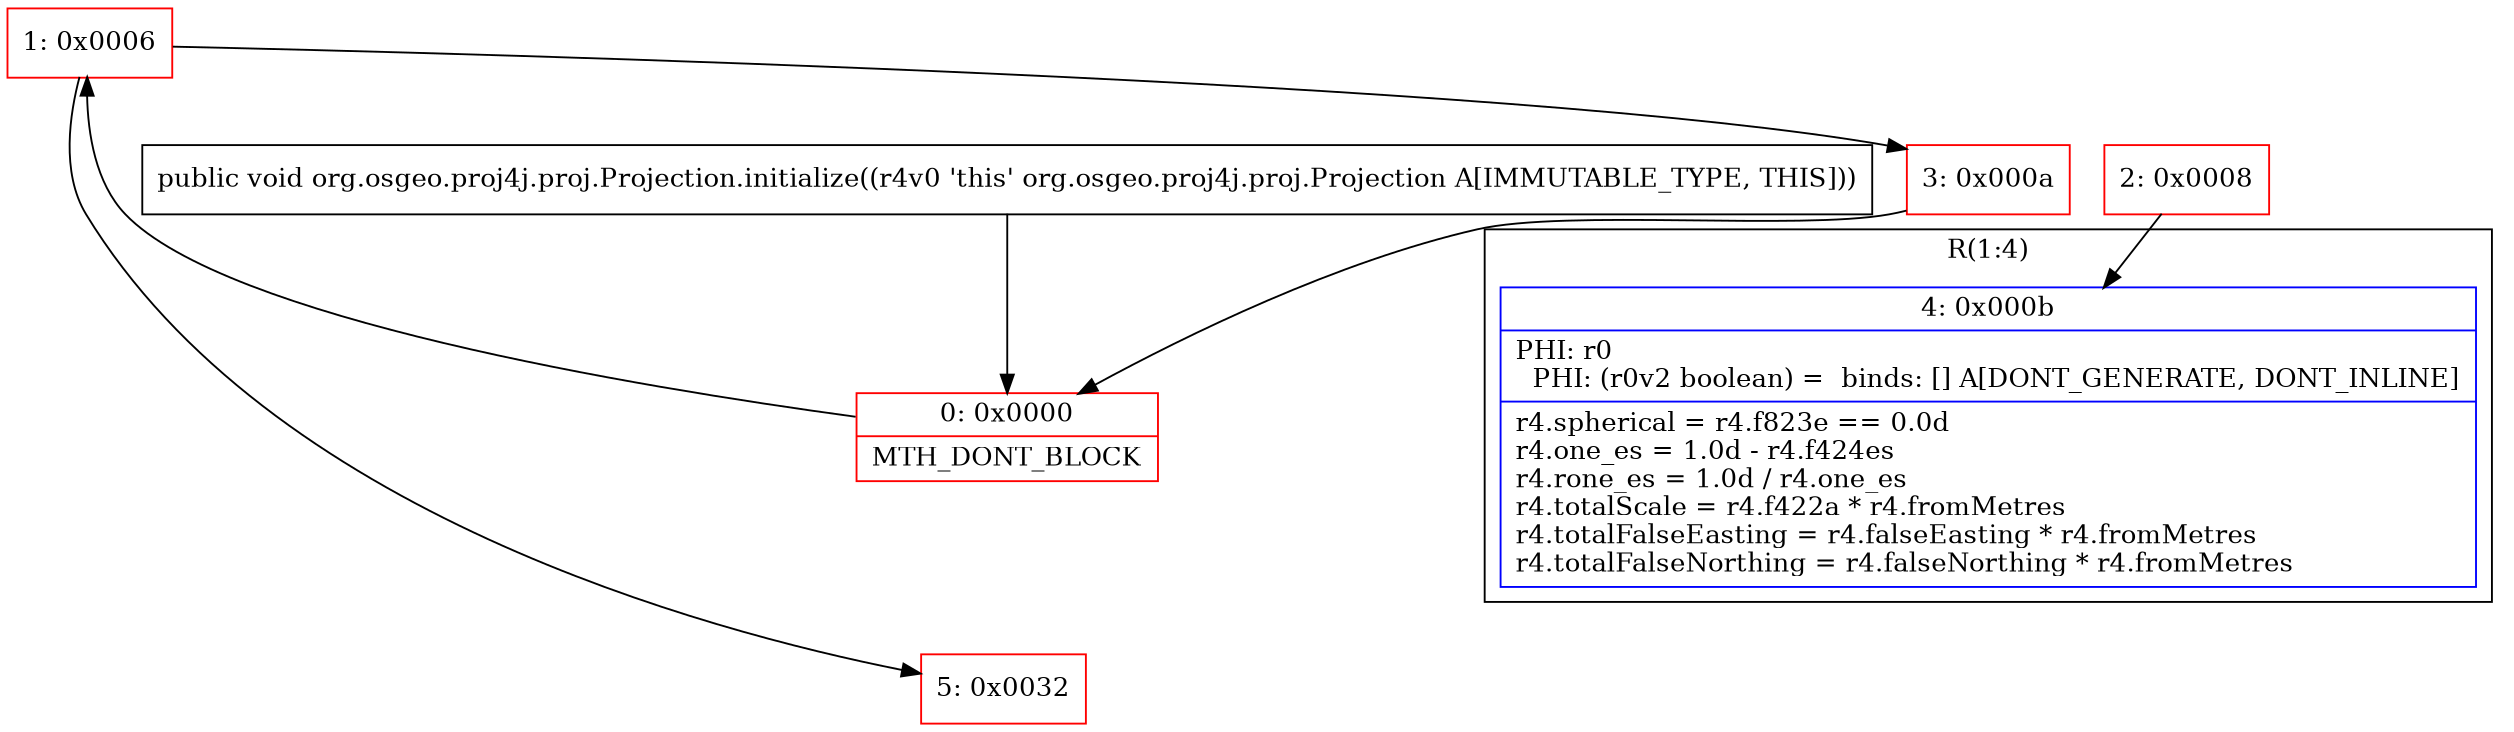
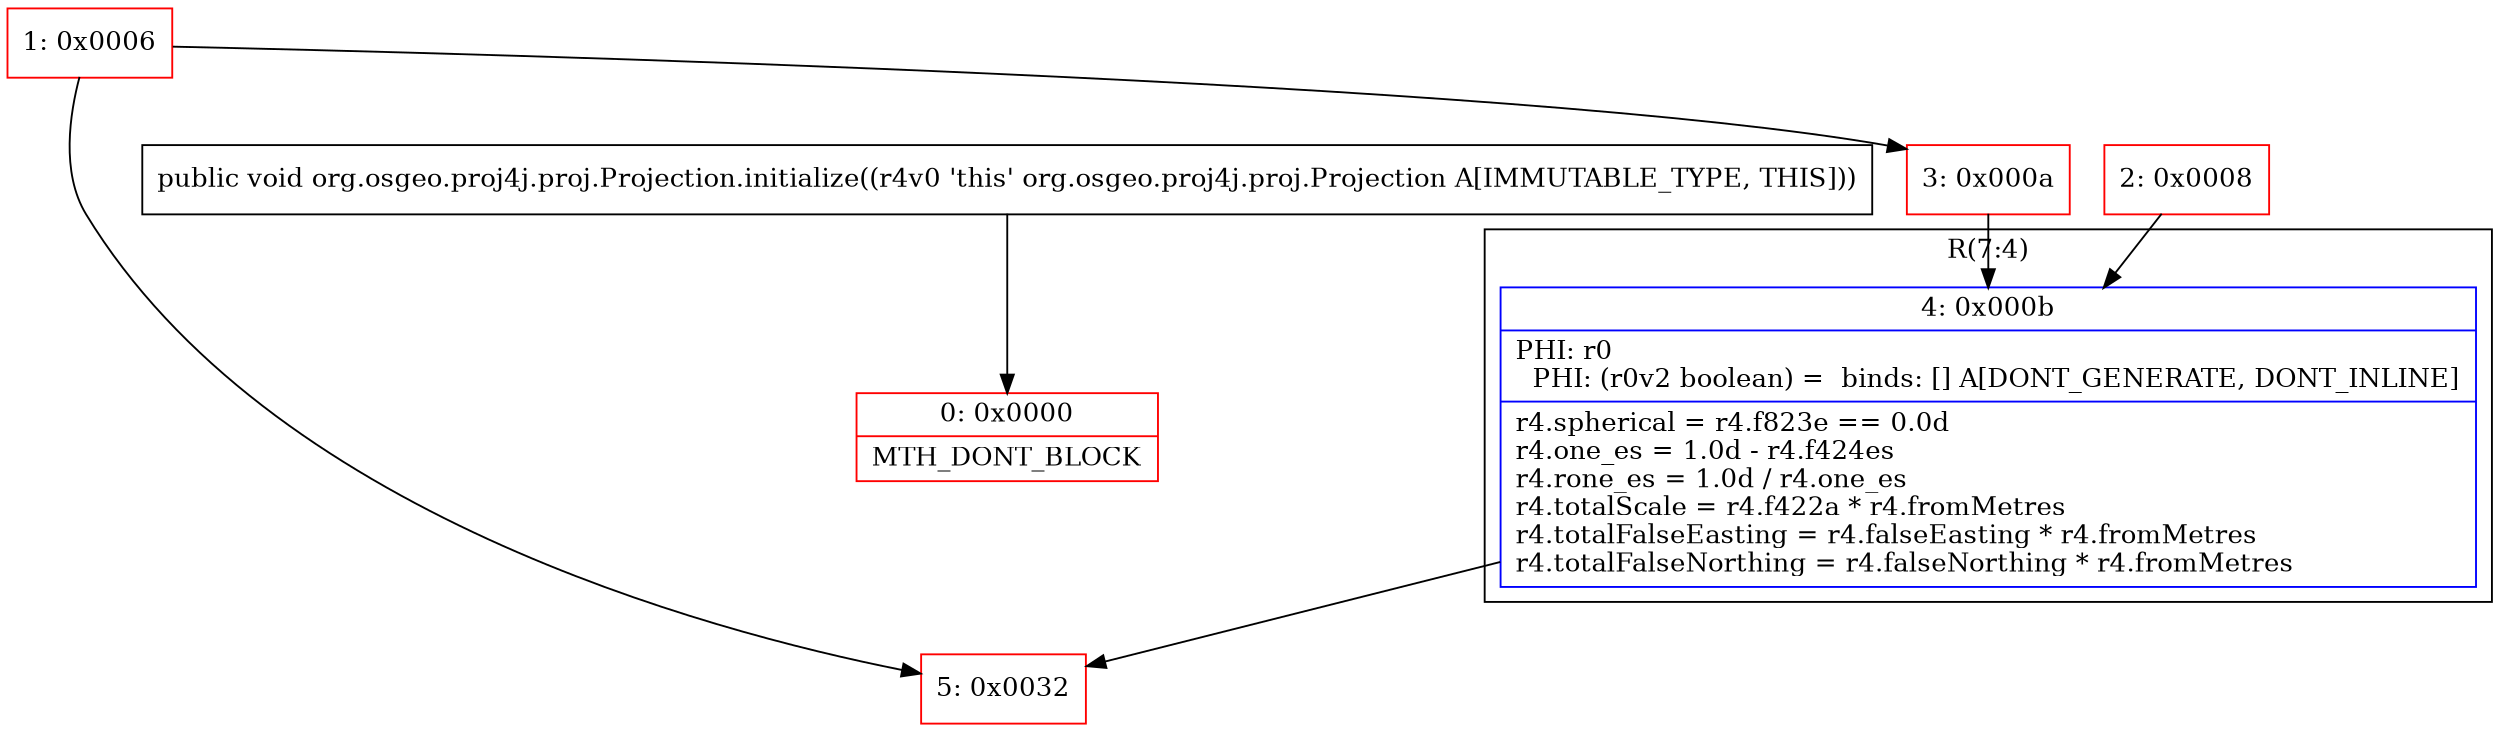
(1465, 233) -> (1988, 241)
(1988, 251) -> (1988, 251)
(417, 336) -> none
none -> (1303, 612)
